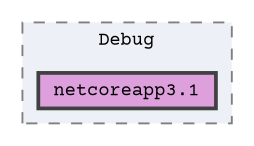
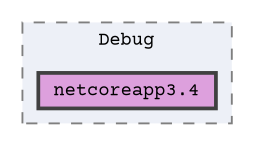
(127, 91) -> (127, 91)
